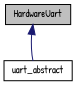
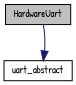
(31, 48) -> (45, 38)
